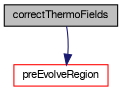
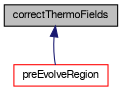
(68, 40) -> (54, 51)
